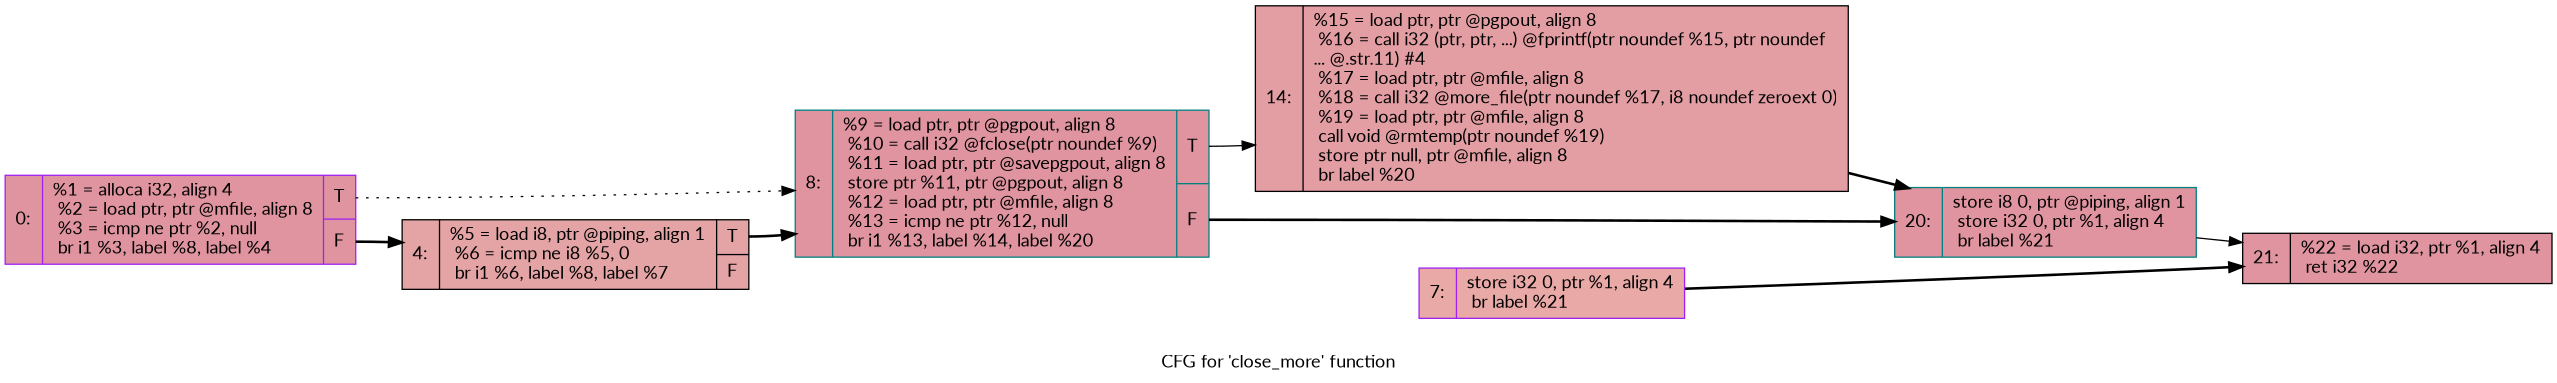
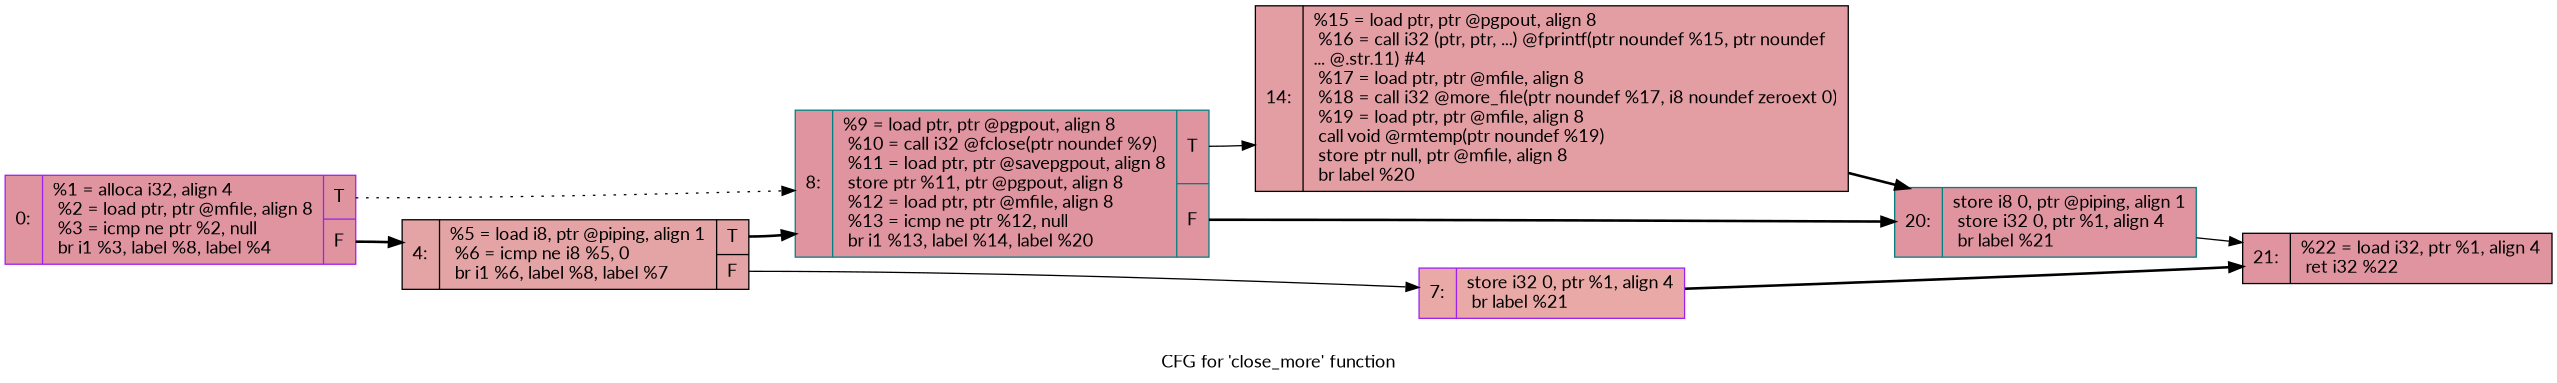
none -> (1077, 276)
